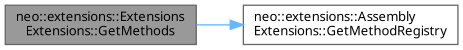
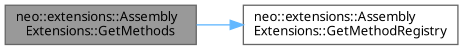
(101, 25) -> (101, 25)
